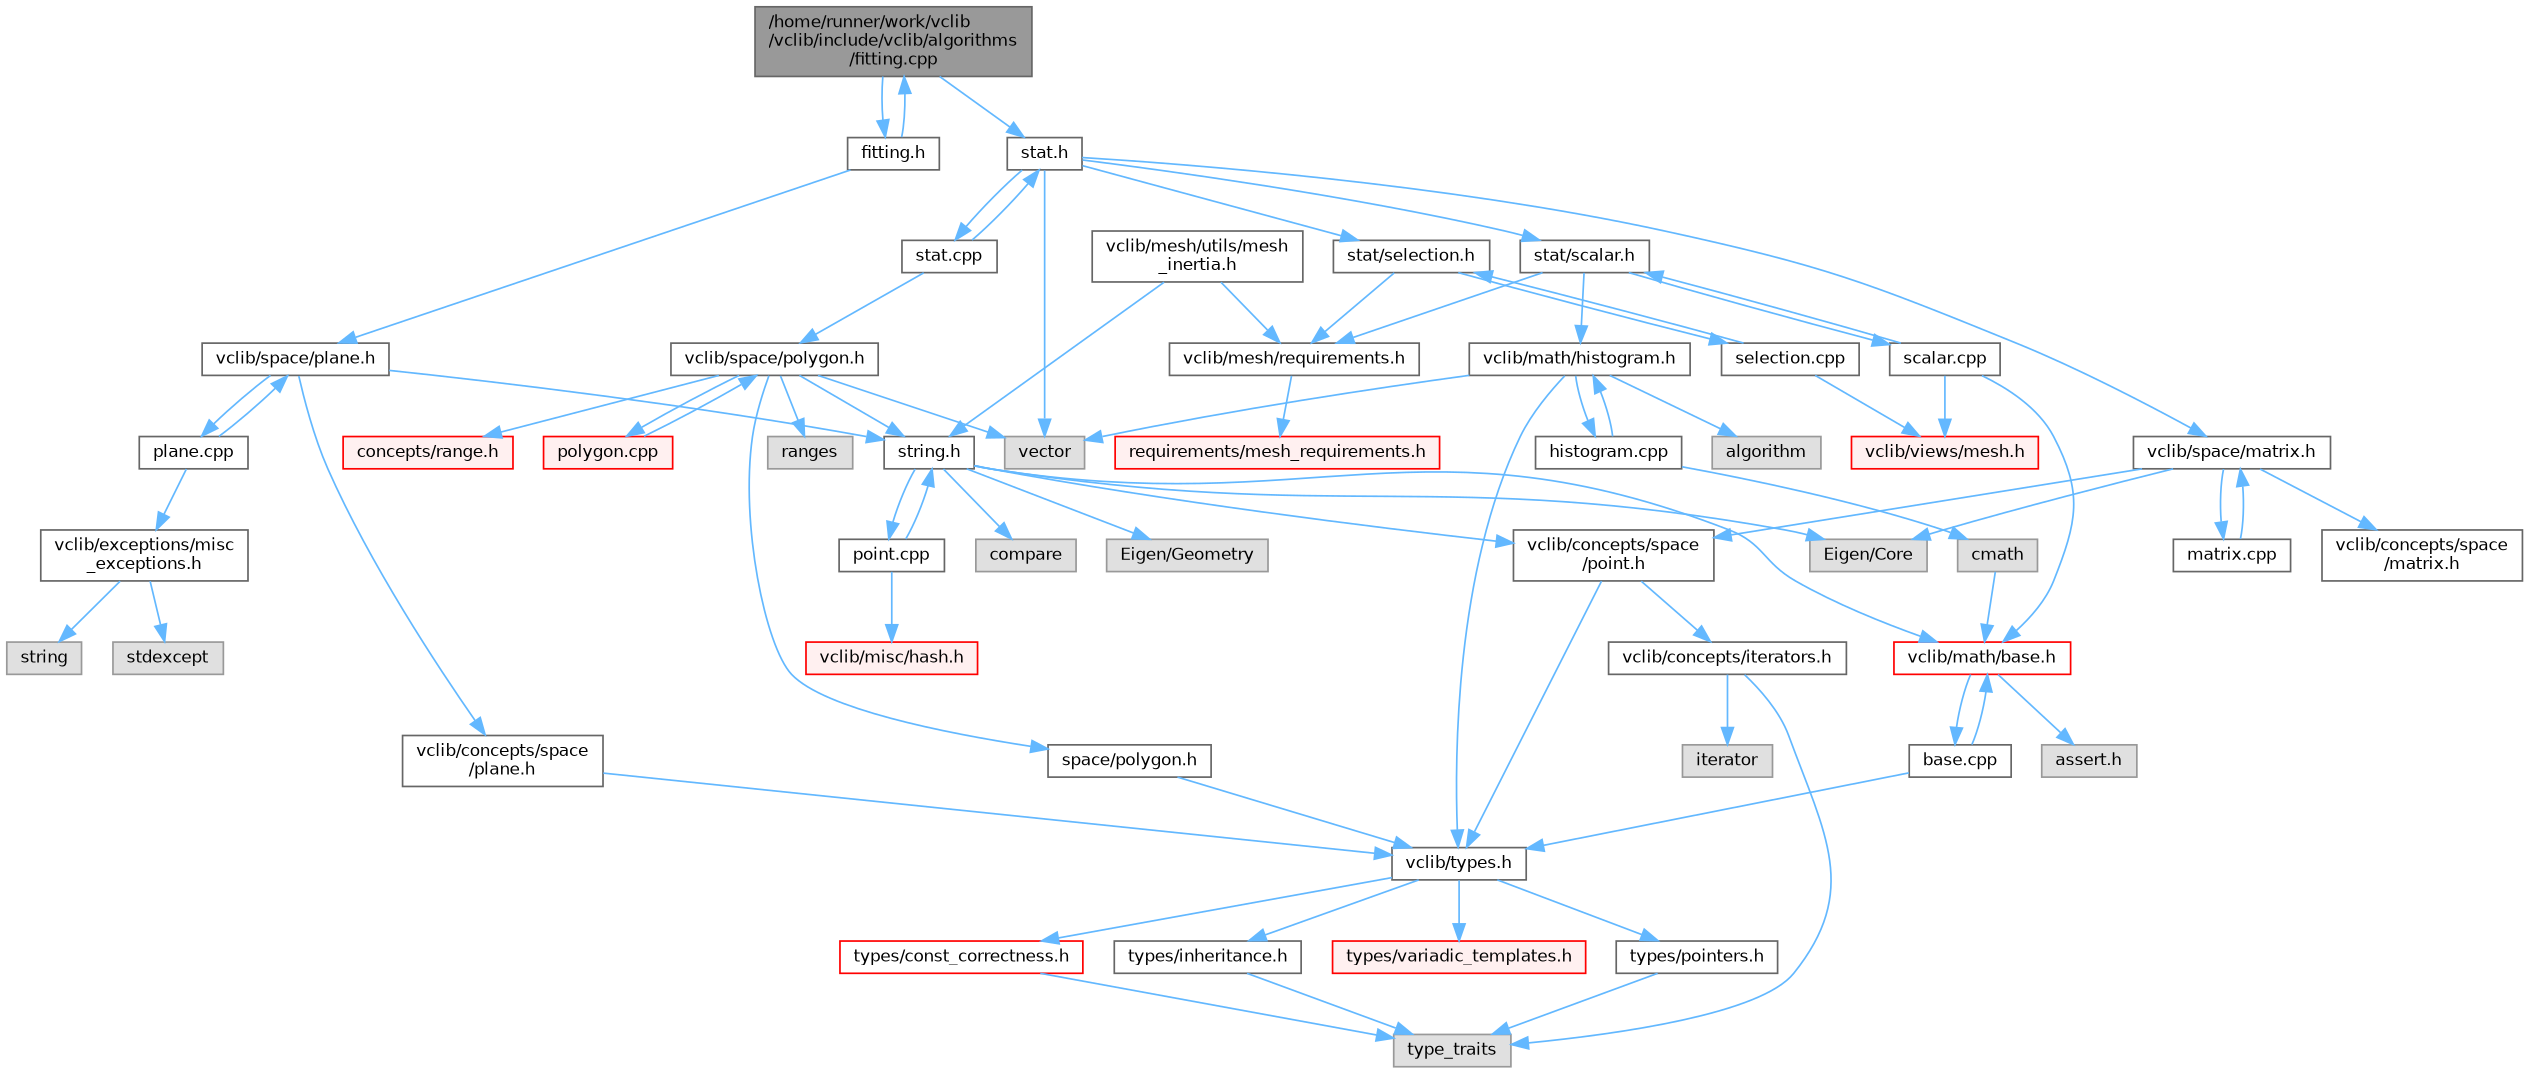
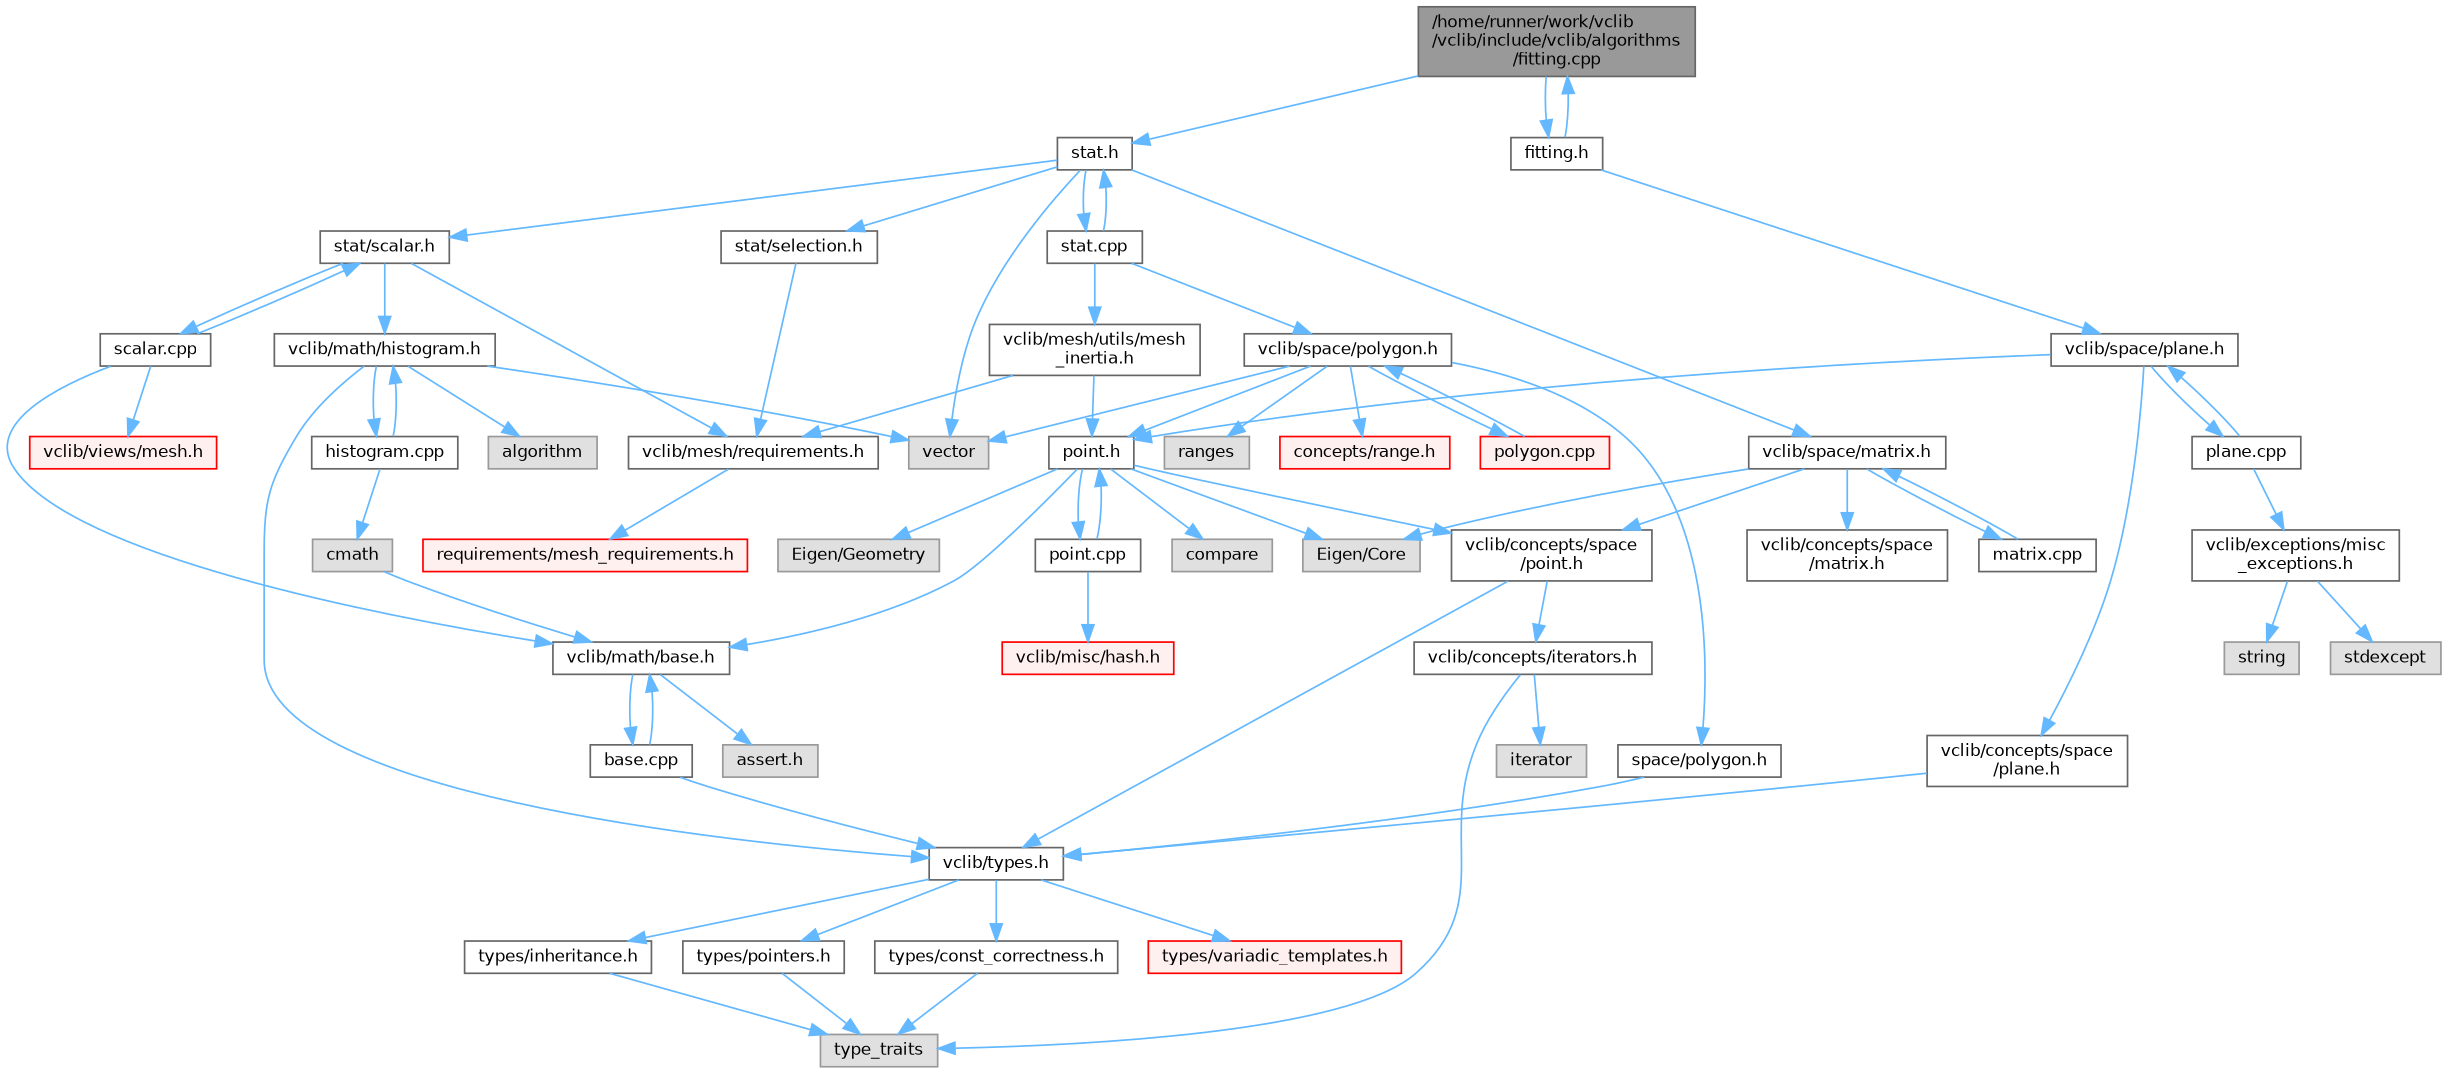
none -> (1095, 285)
(1790, 359) -> none
(929, 453) -> (1091, 453)
(1982, 658) -> (641, 658)
(961, 957) -> (996, 957)
